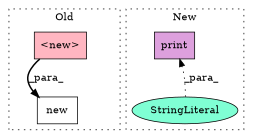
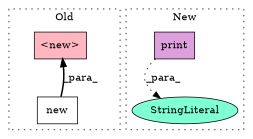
(28, 74) -> (64, 82)
(185, 81) -> (145, 76)
